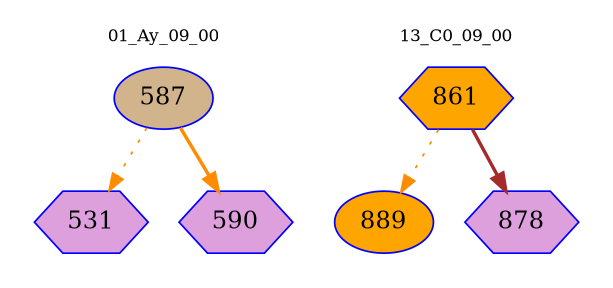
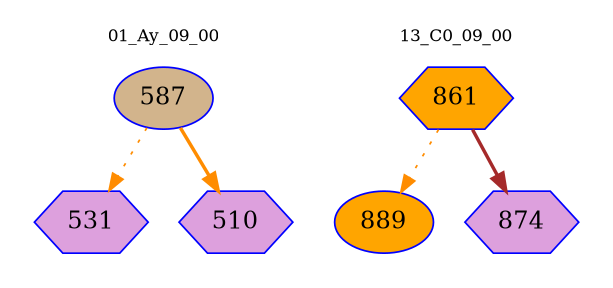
(236, 222) -> (236, 222)
(522, 222) -> (522, 222)
